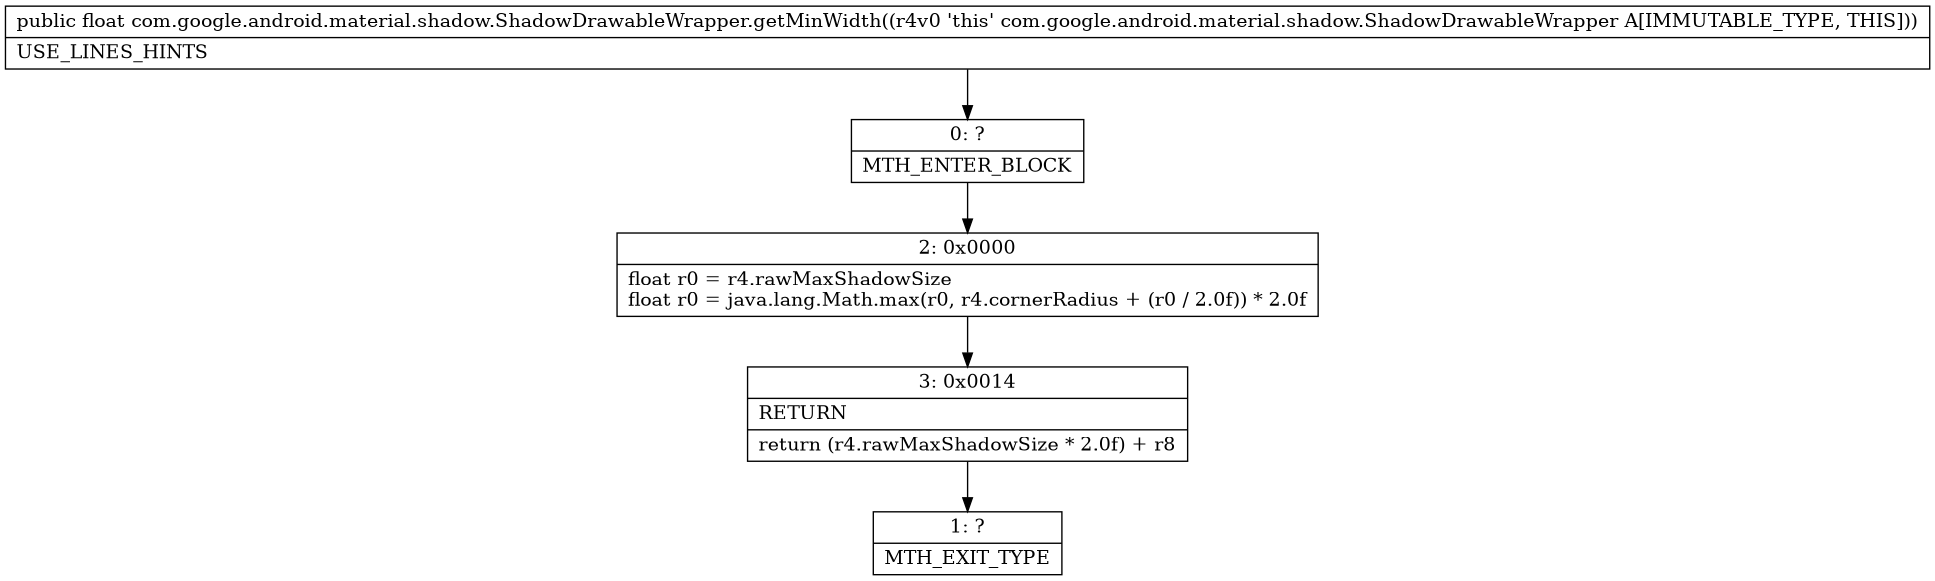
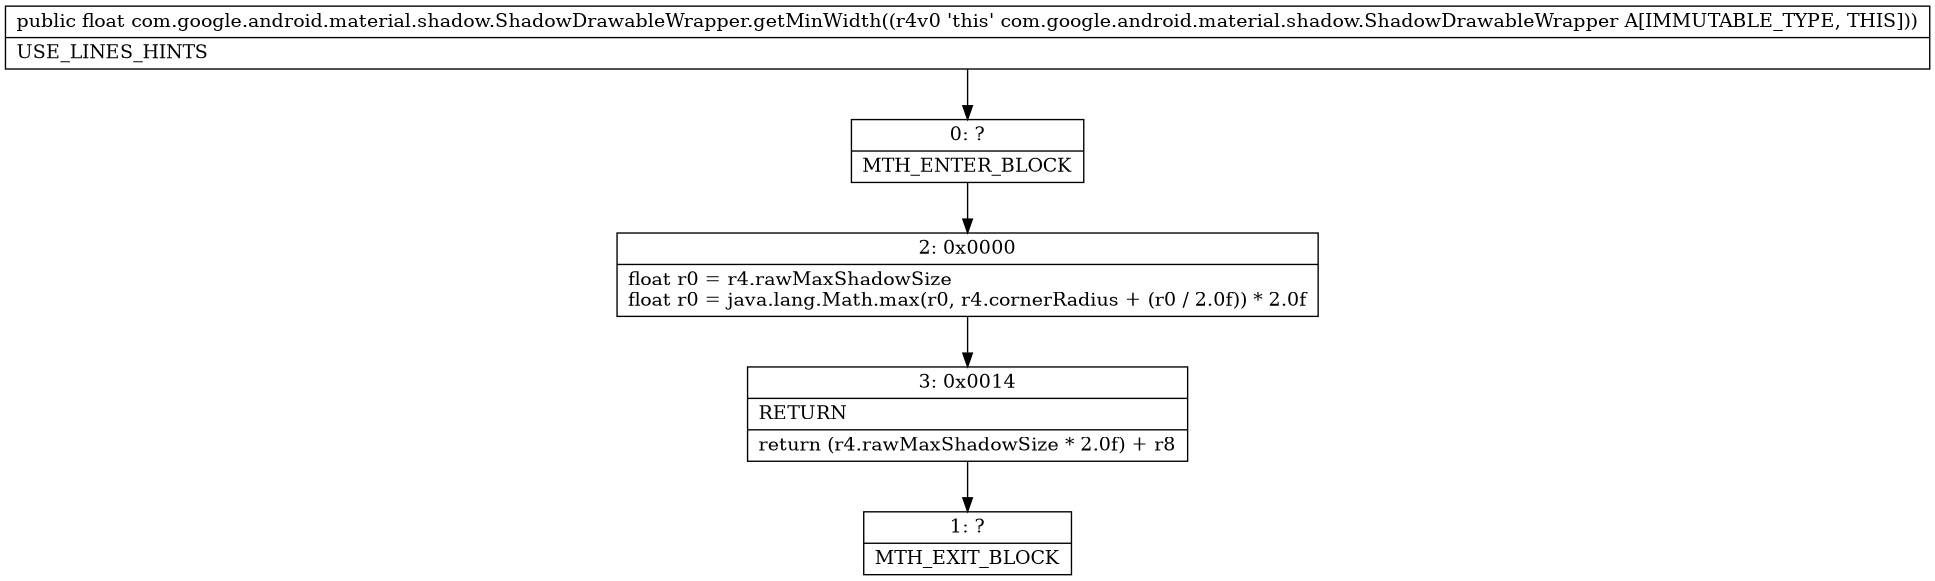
(968, 558) -> (968, 558)
